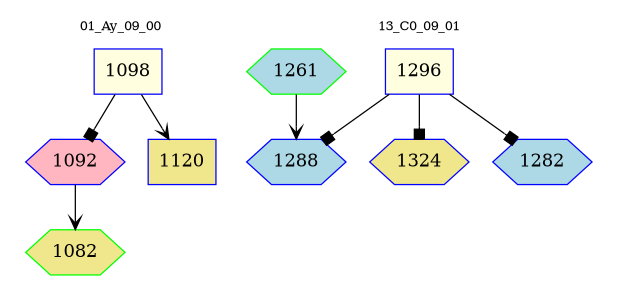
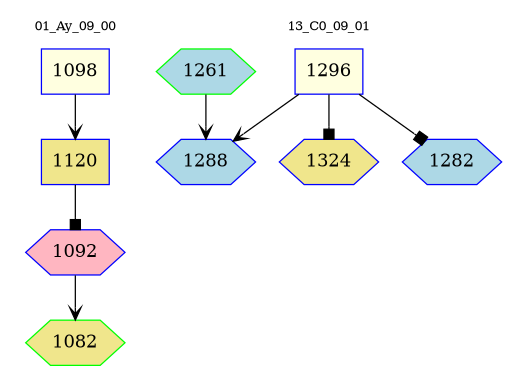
(105, 111) -> (75, 201)
(362, 114) -> (271, 114)
